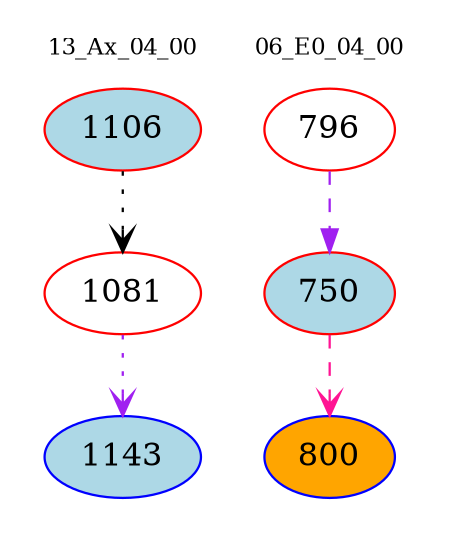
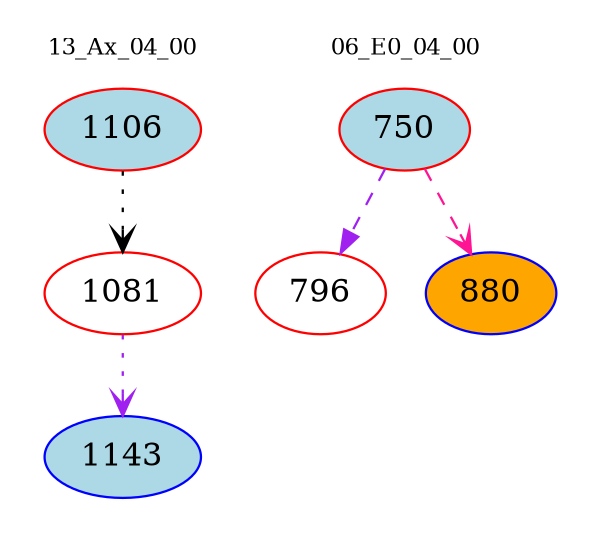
(330, 200) -> (368, 201)
(330, 457) -> (491, 293)
